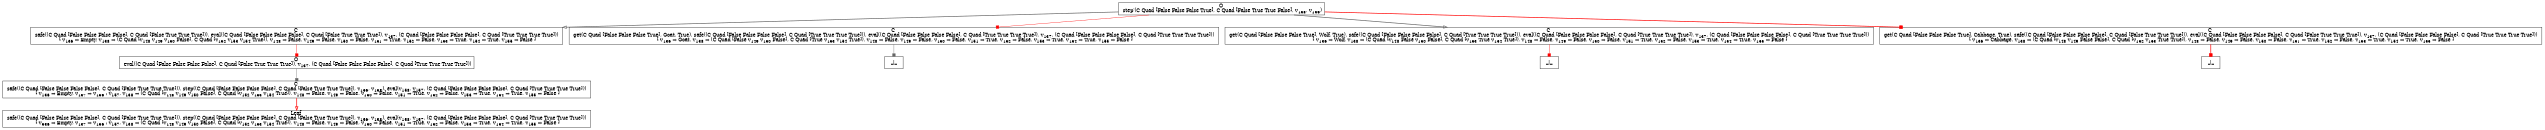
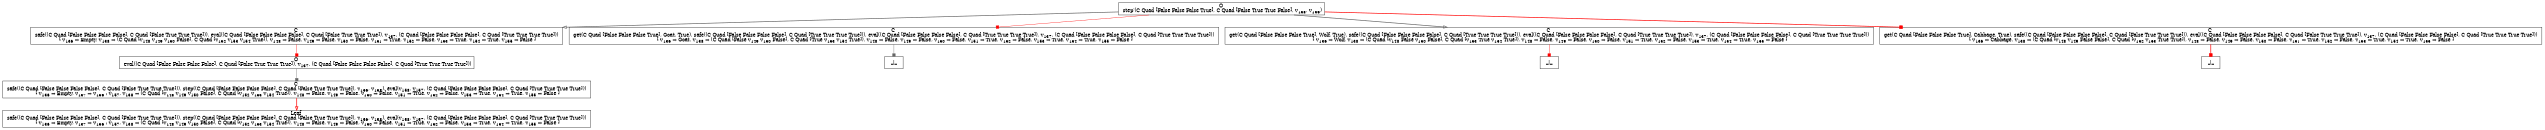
(46, 123) -> (46, 123)
